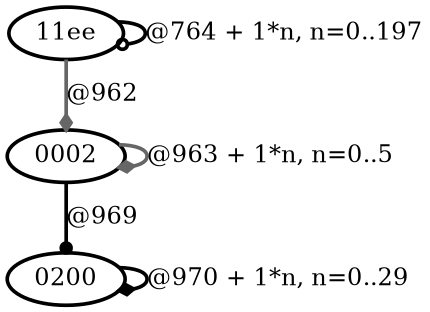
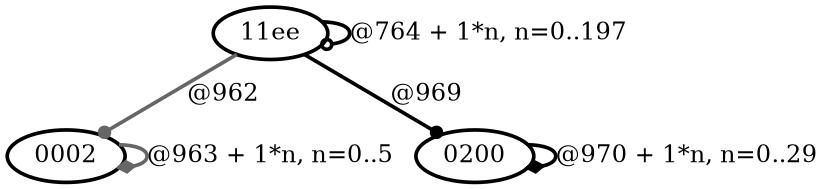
(66, 87) -> (173, 92)
(66, 213) -> (368, 92)
